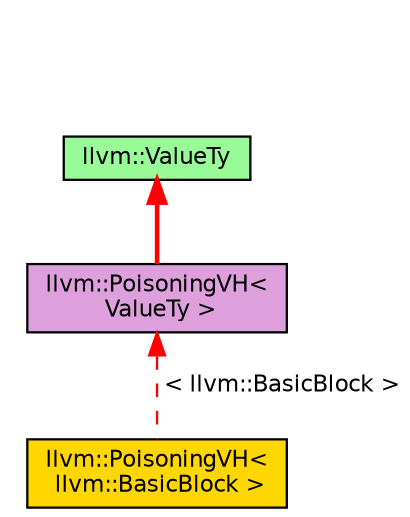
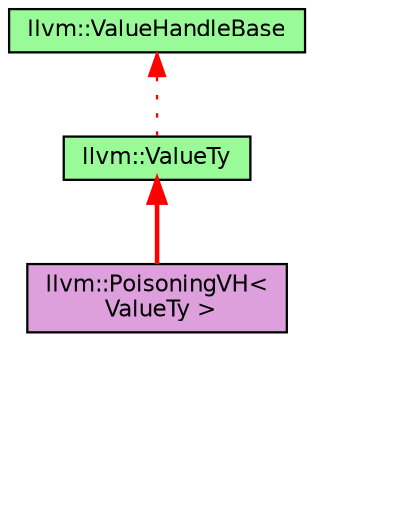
none -> (157, 31)
(157, 473) -> none
